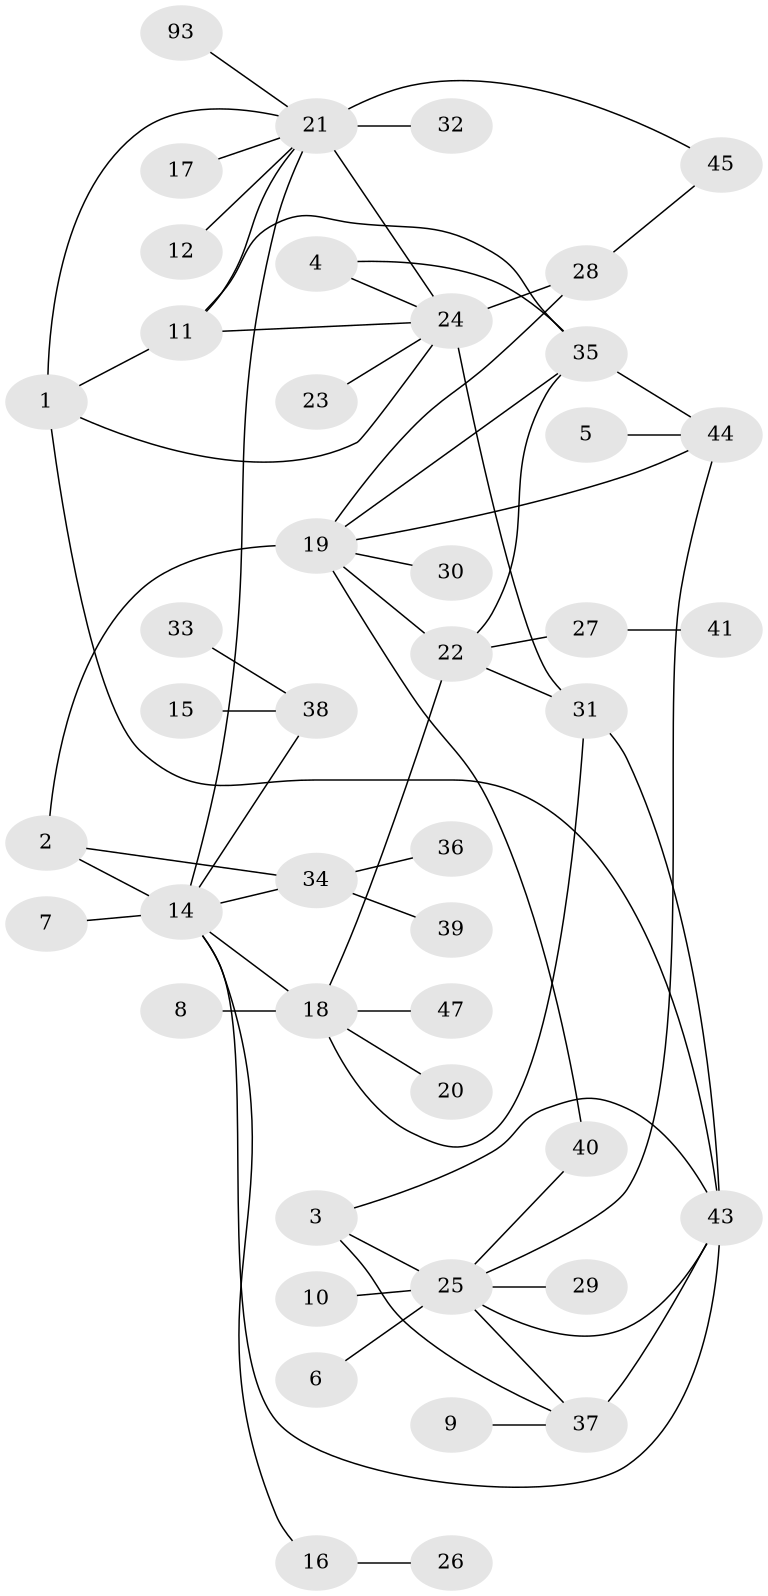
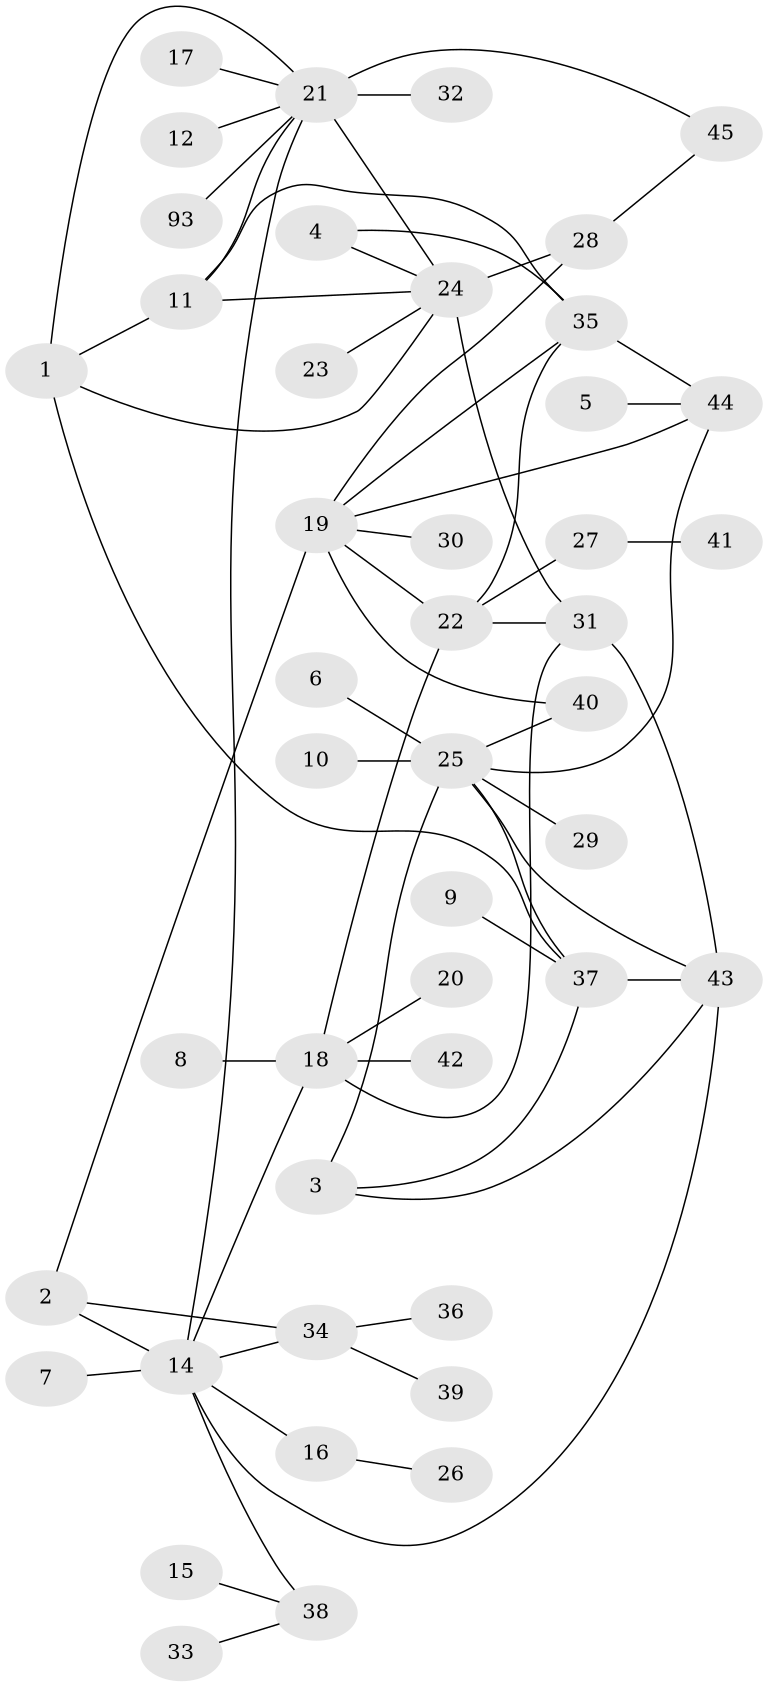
(387, 780) -> (220, 746)
(452, 1011) -> (452, 1061)
